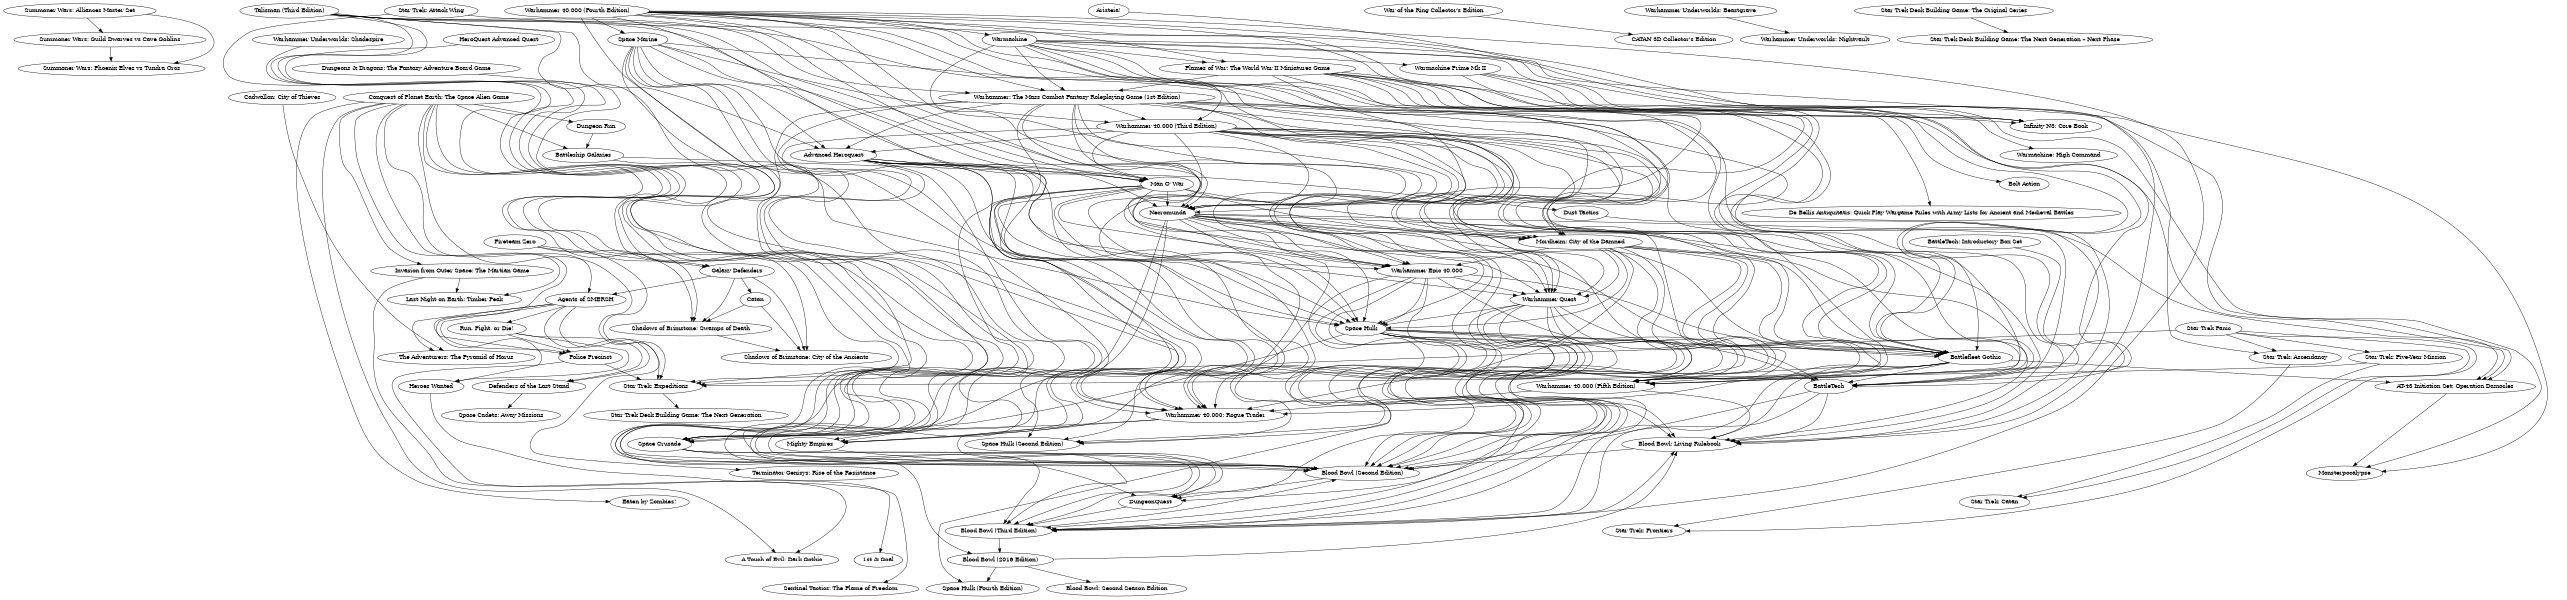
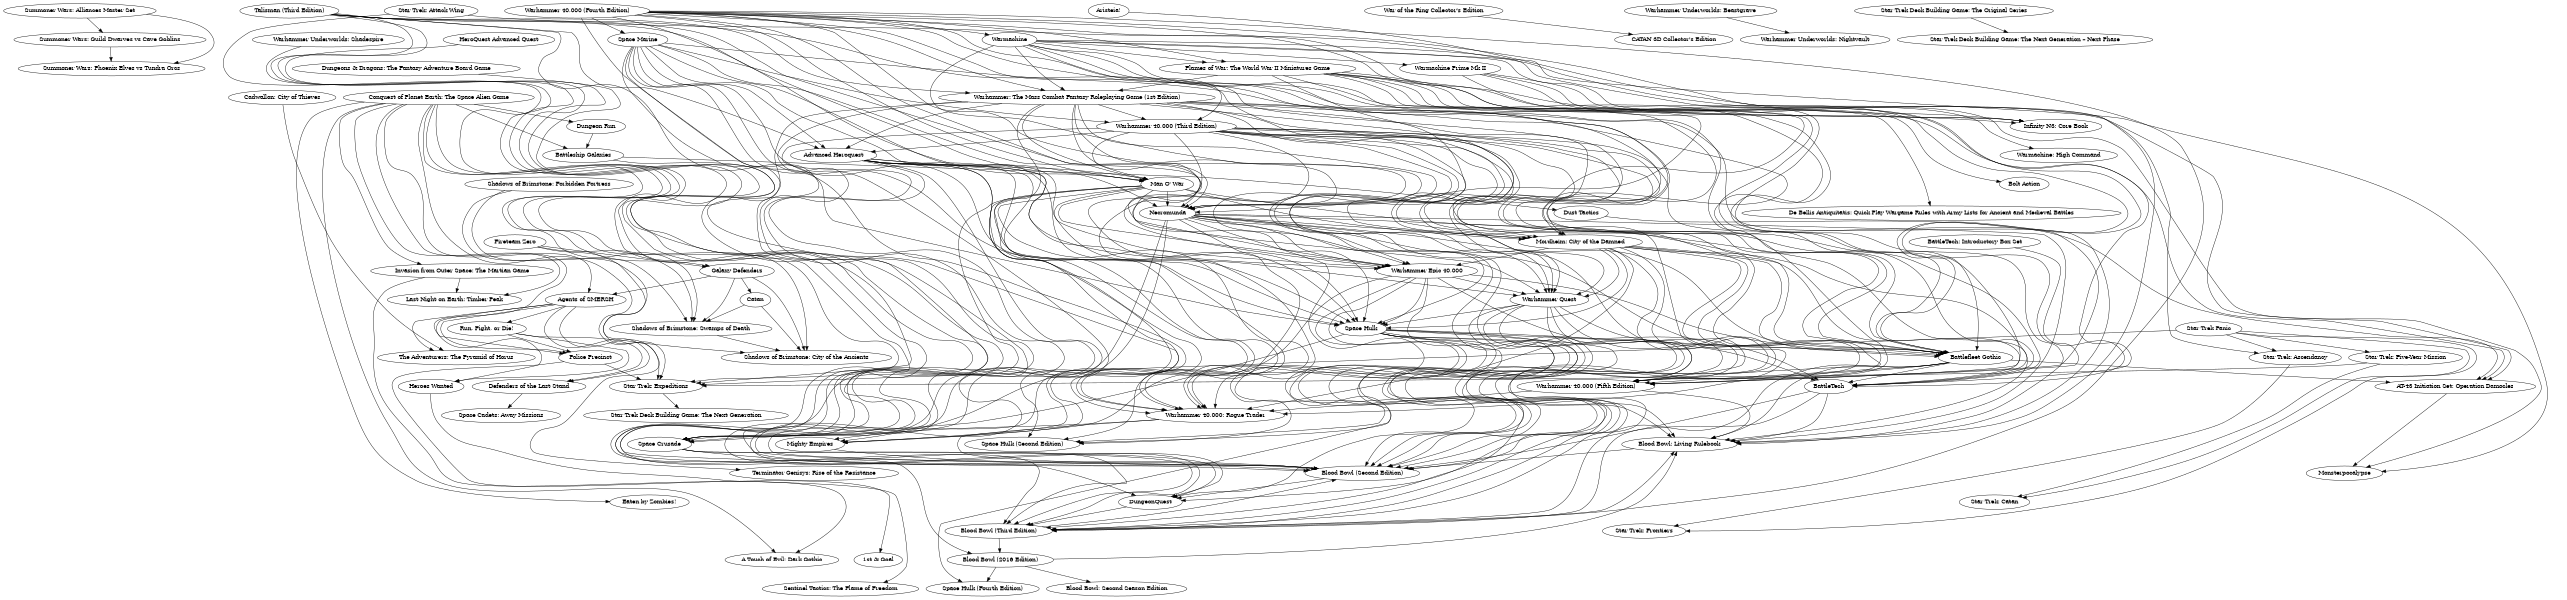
none -> (1055, 182)
none -> (549, 184)
